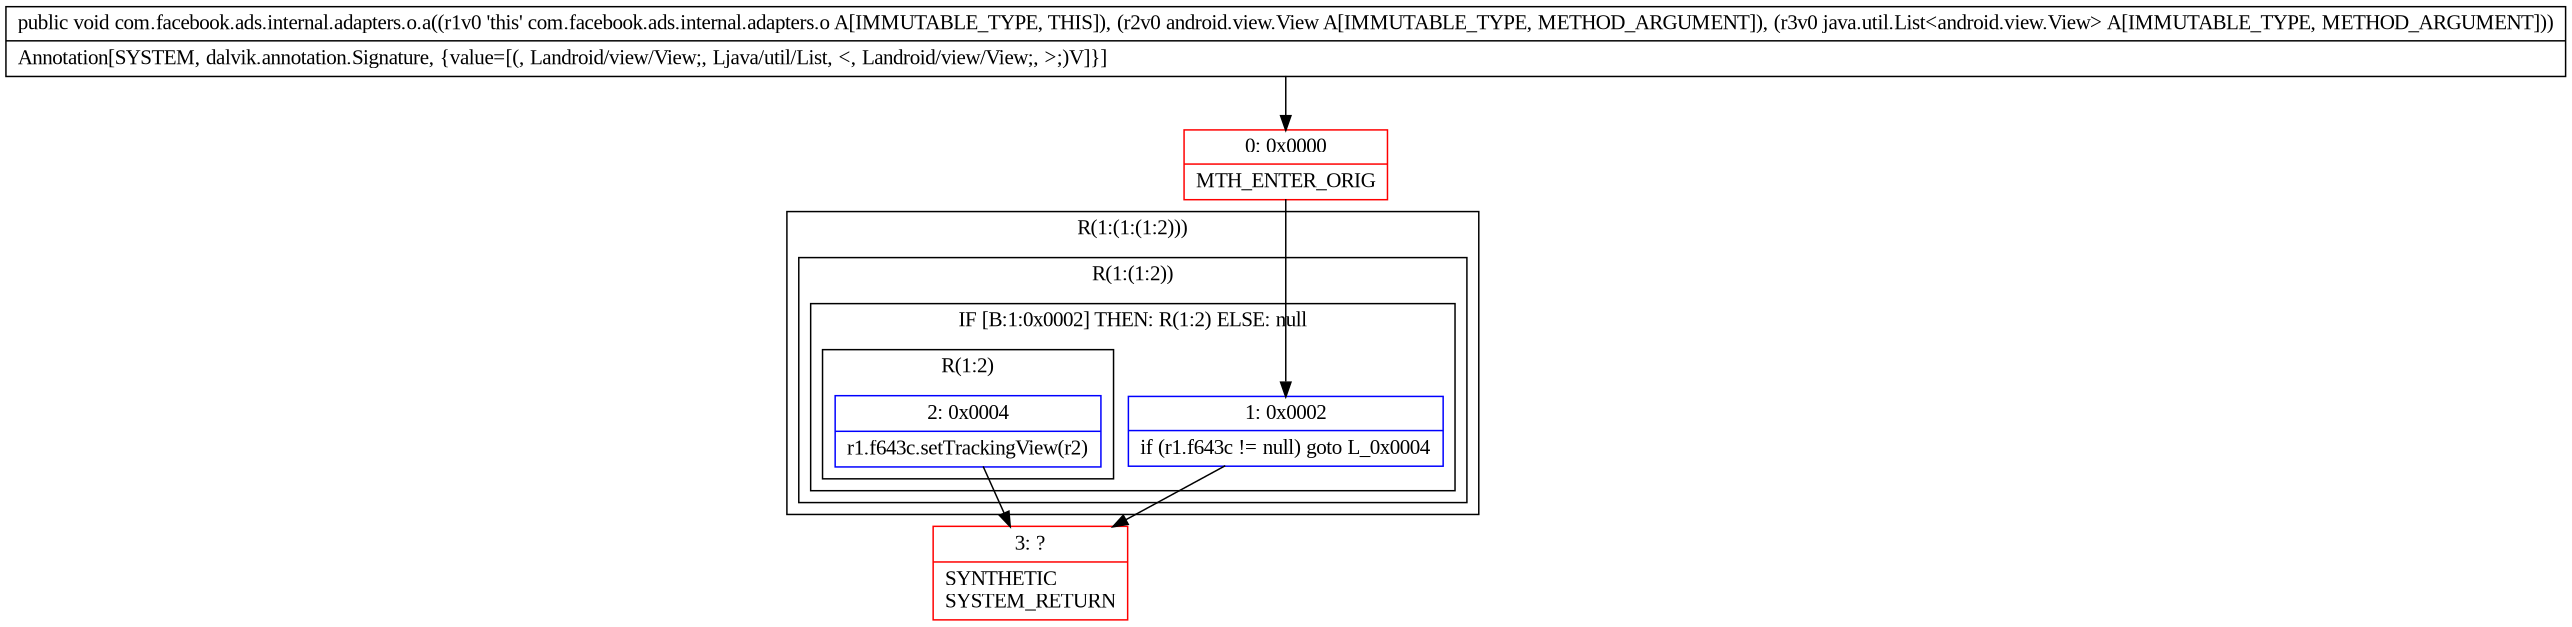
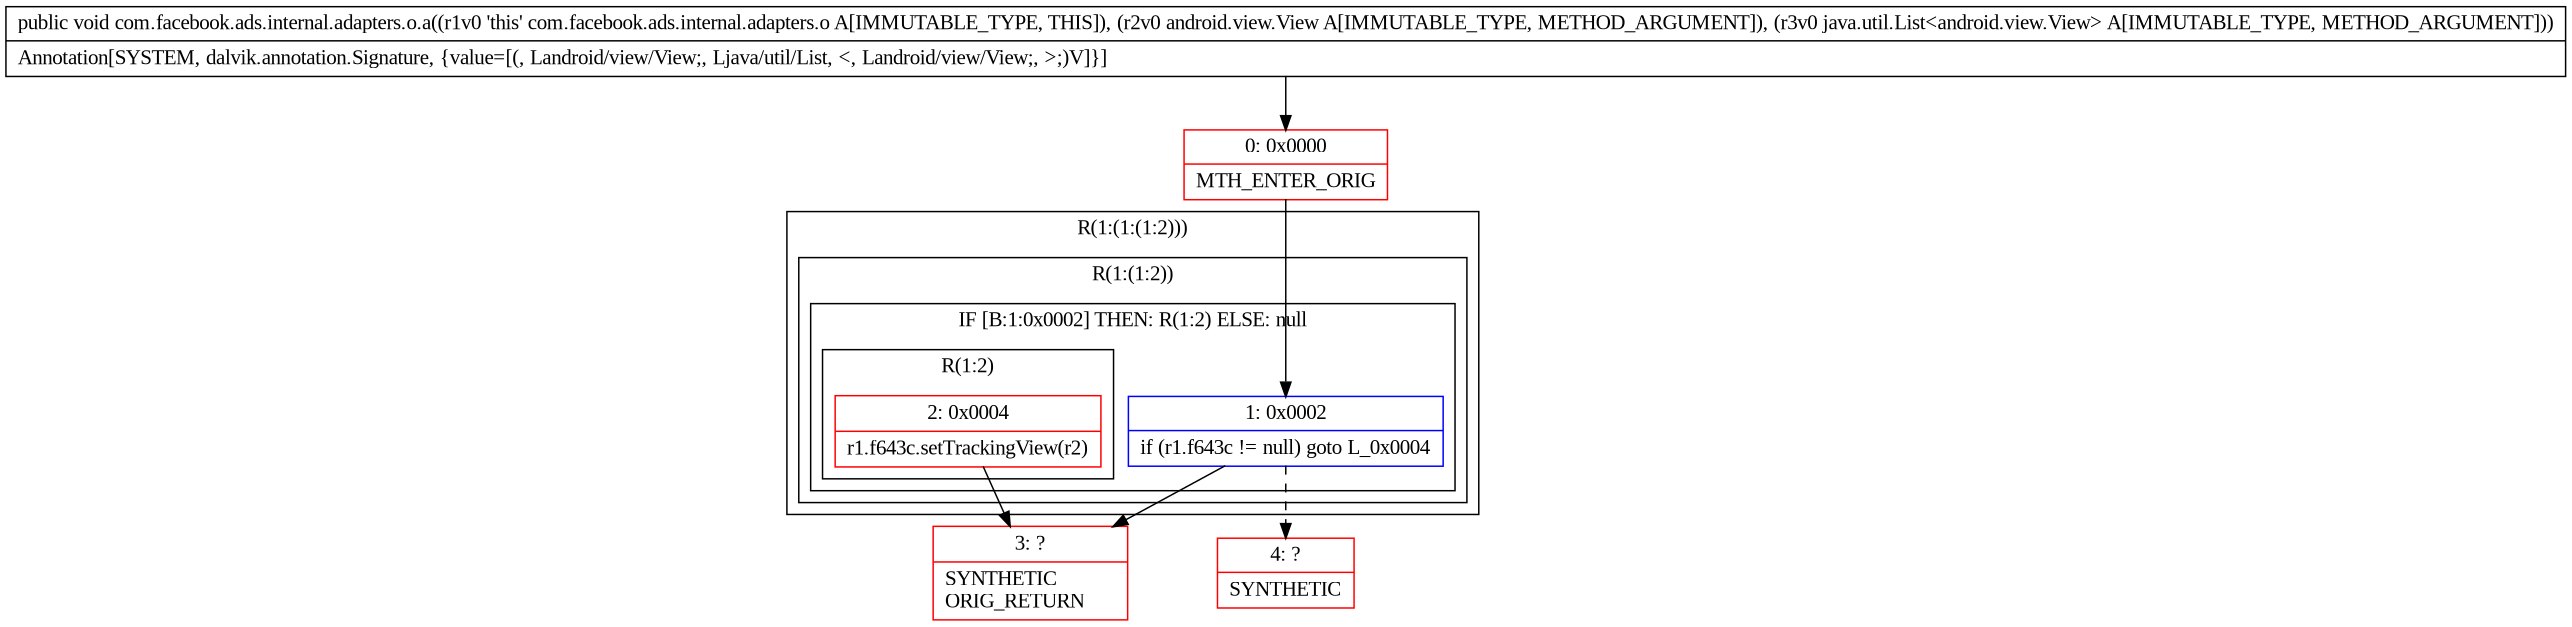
(968, 431) -> (968, 431)
none -> (1286, 573)
(1030, 601) -> (1015, 601)
